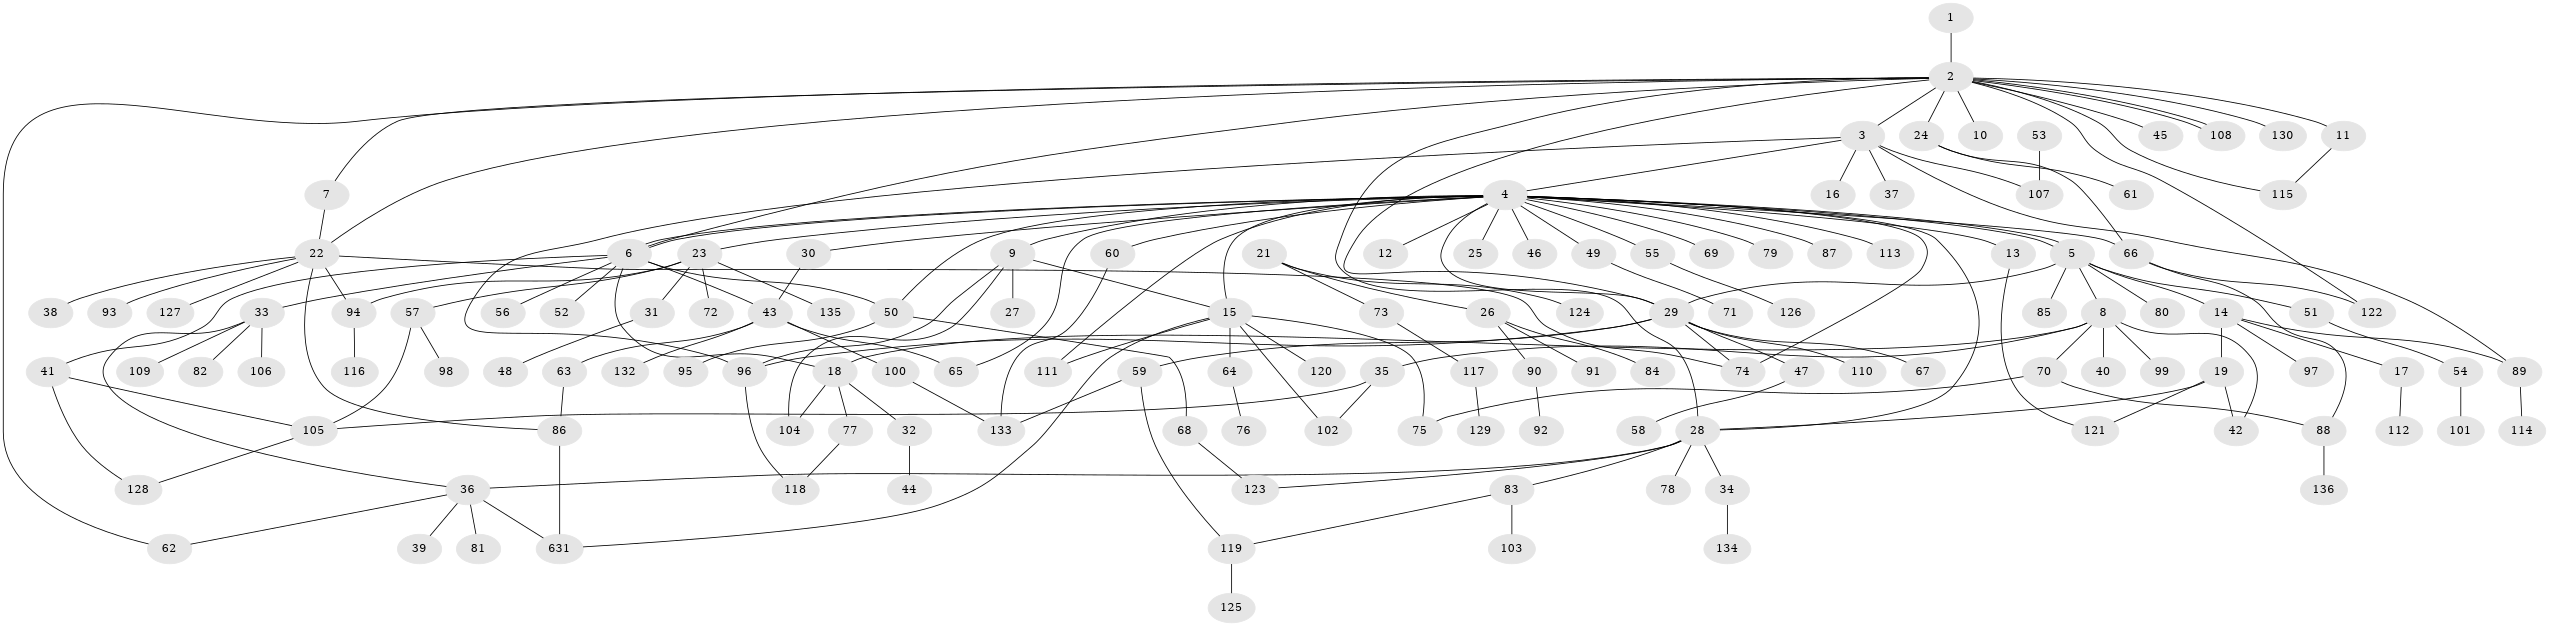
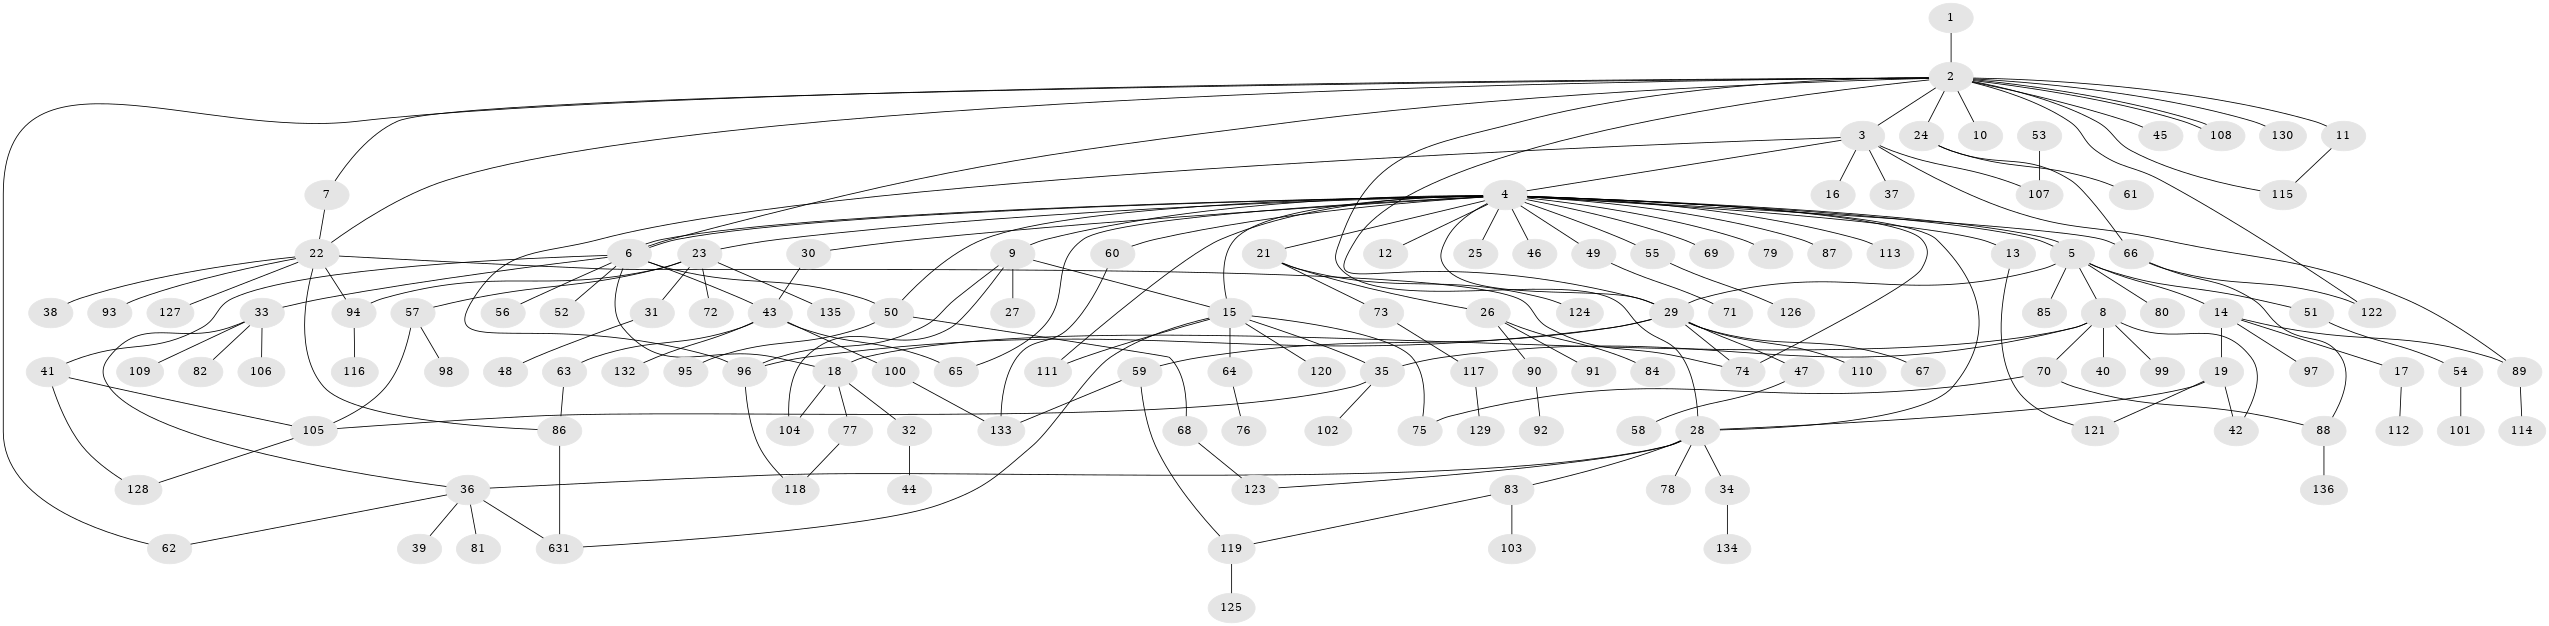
none -> (1385, 225)
(1278, 372) -> (1285, 332)
